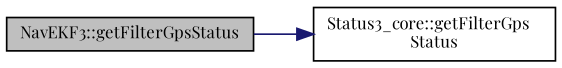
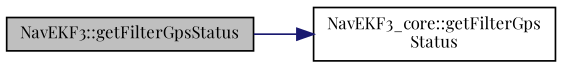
(435, 34) -> (435, 34)
